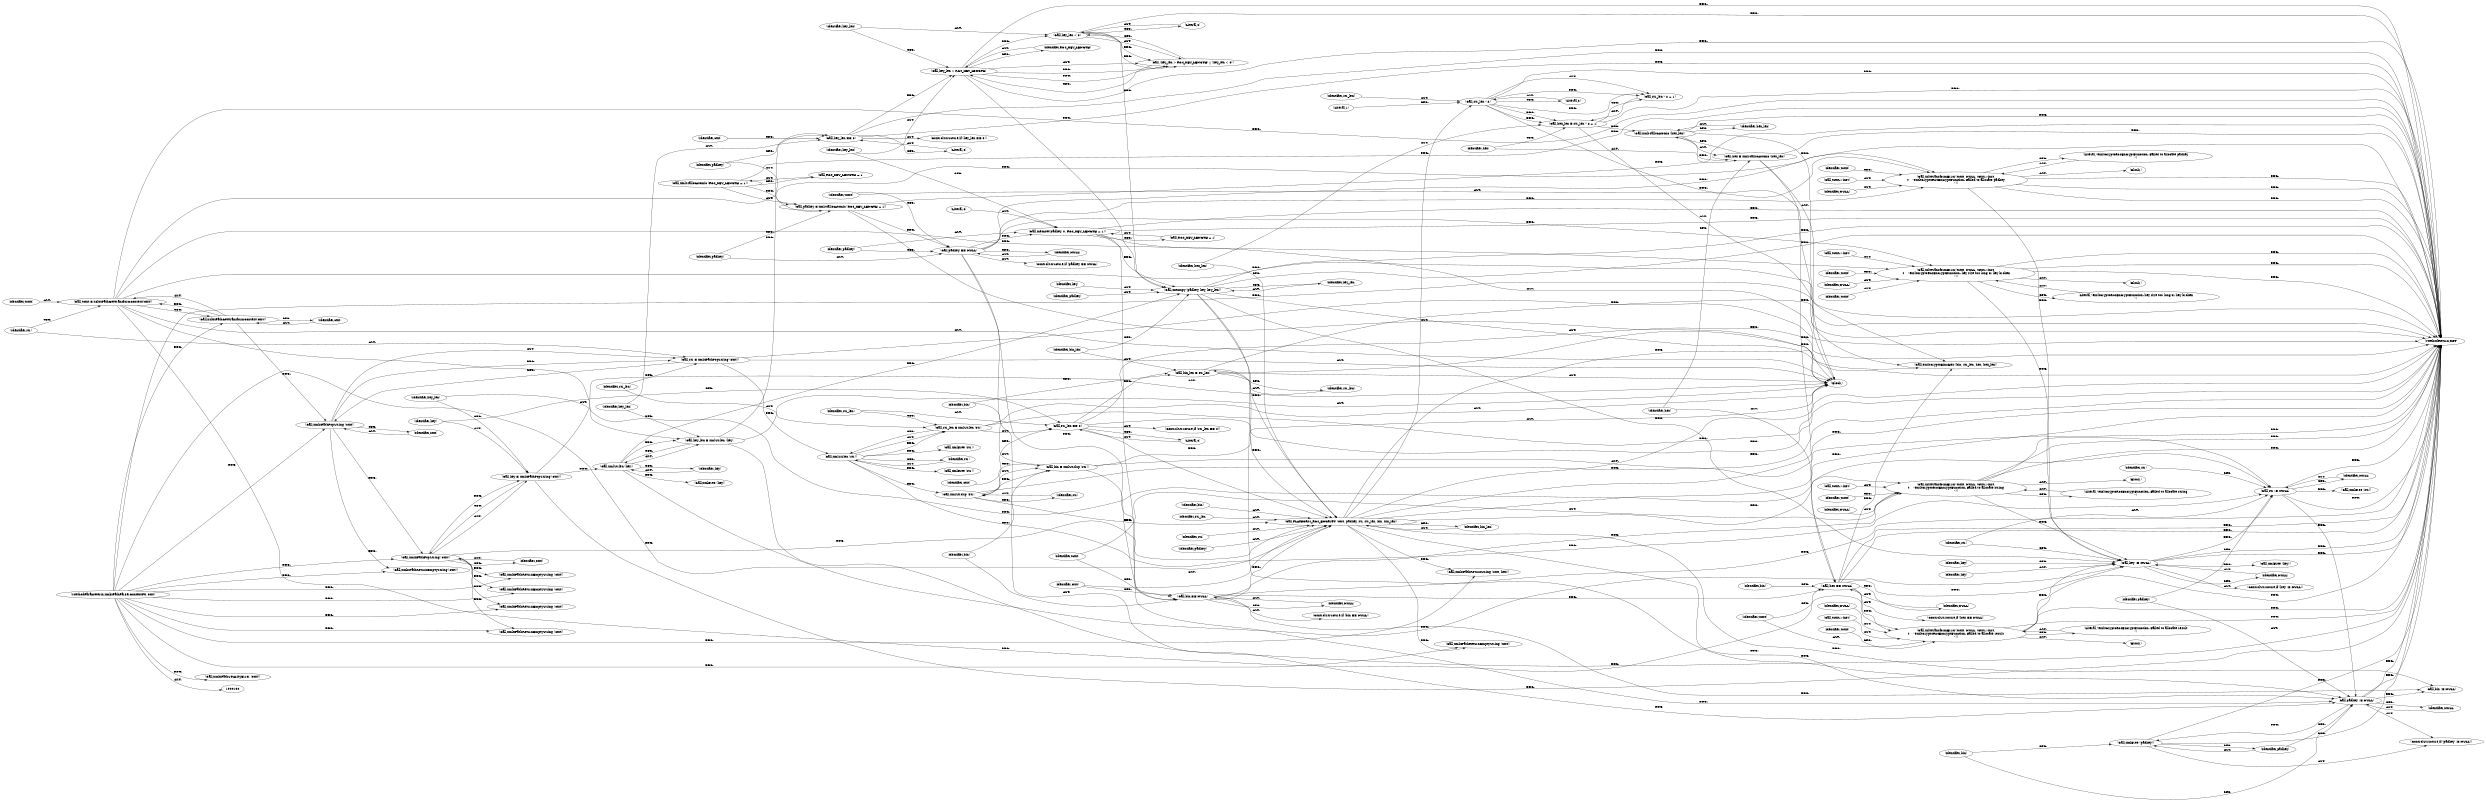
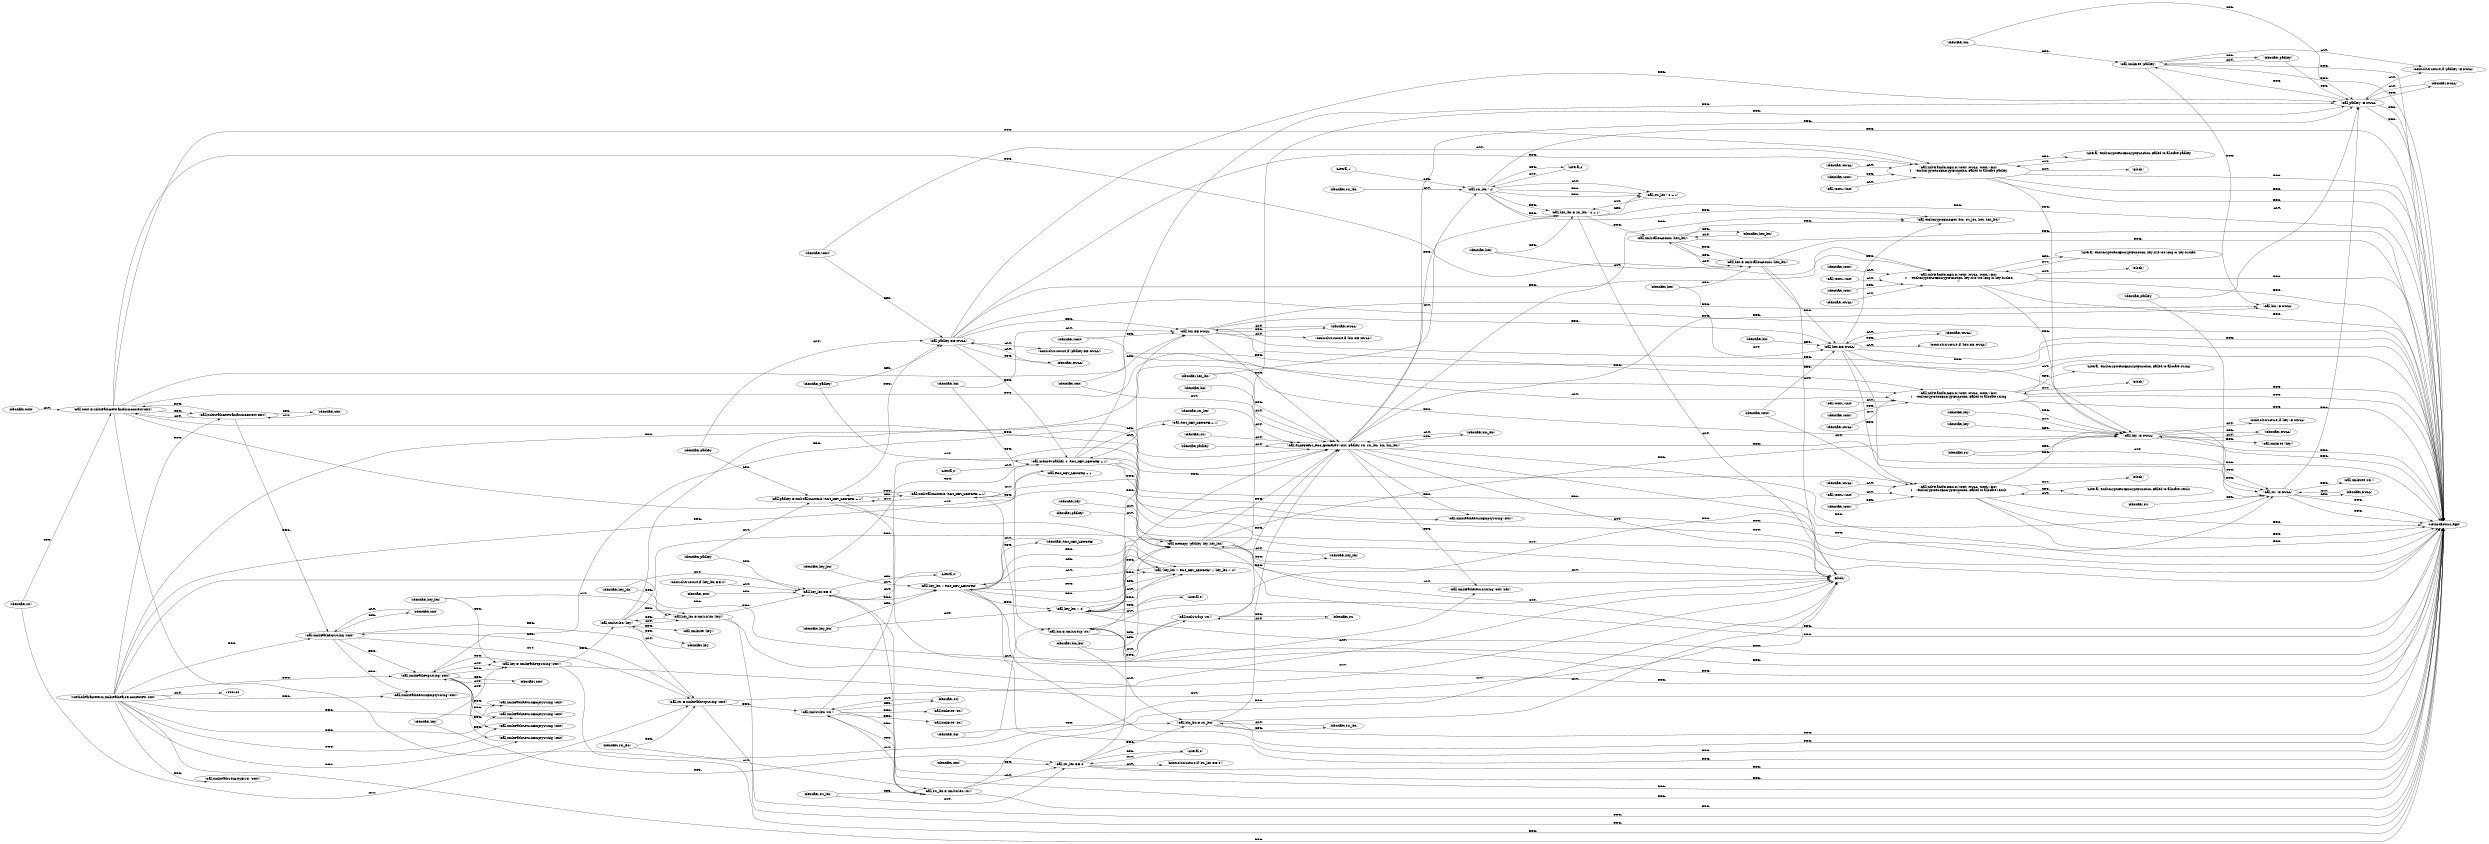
(894, 138) -> (762, 588)
(891, 479) -> none
none -> (885, 497)
(2399, 695) -> (2229, 170)
